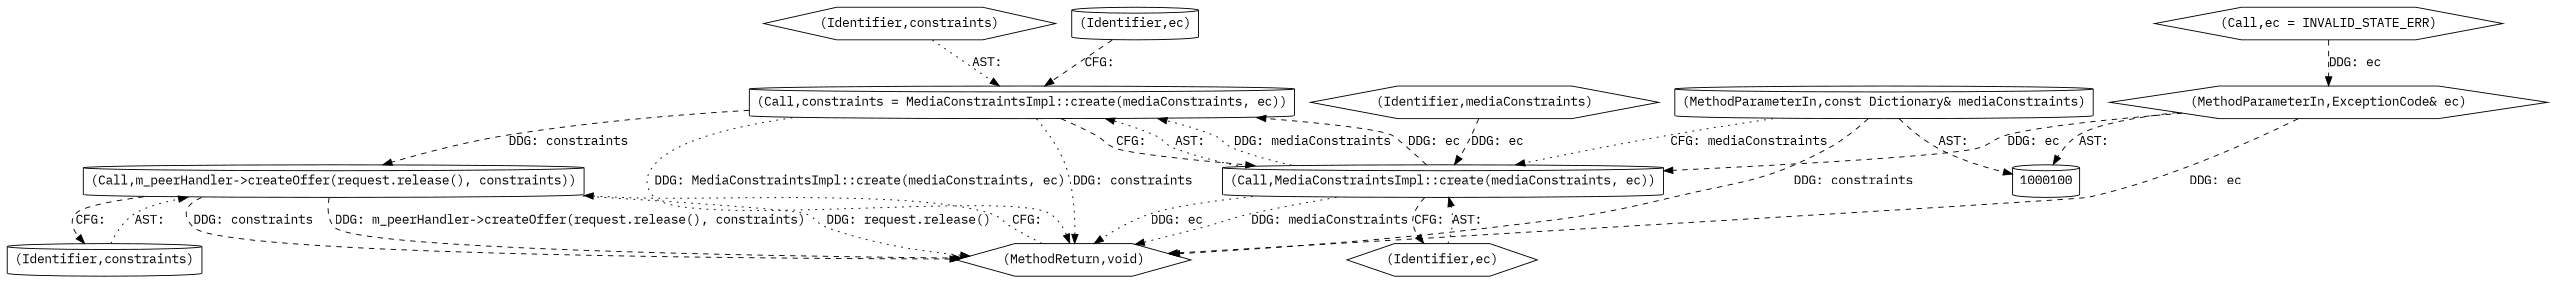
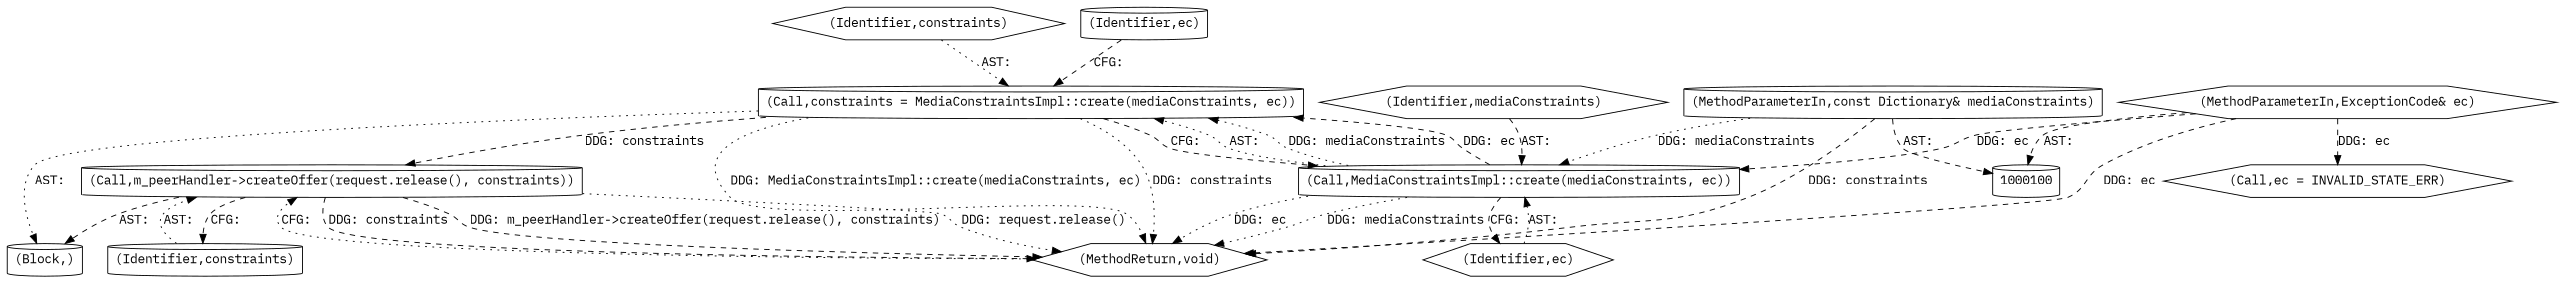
(2329, 58) -> (2338, 137)
(1497, 142) -> (1540, 142)
(1749, 142) -> (1736, 142)
none -> (45, 260)
